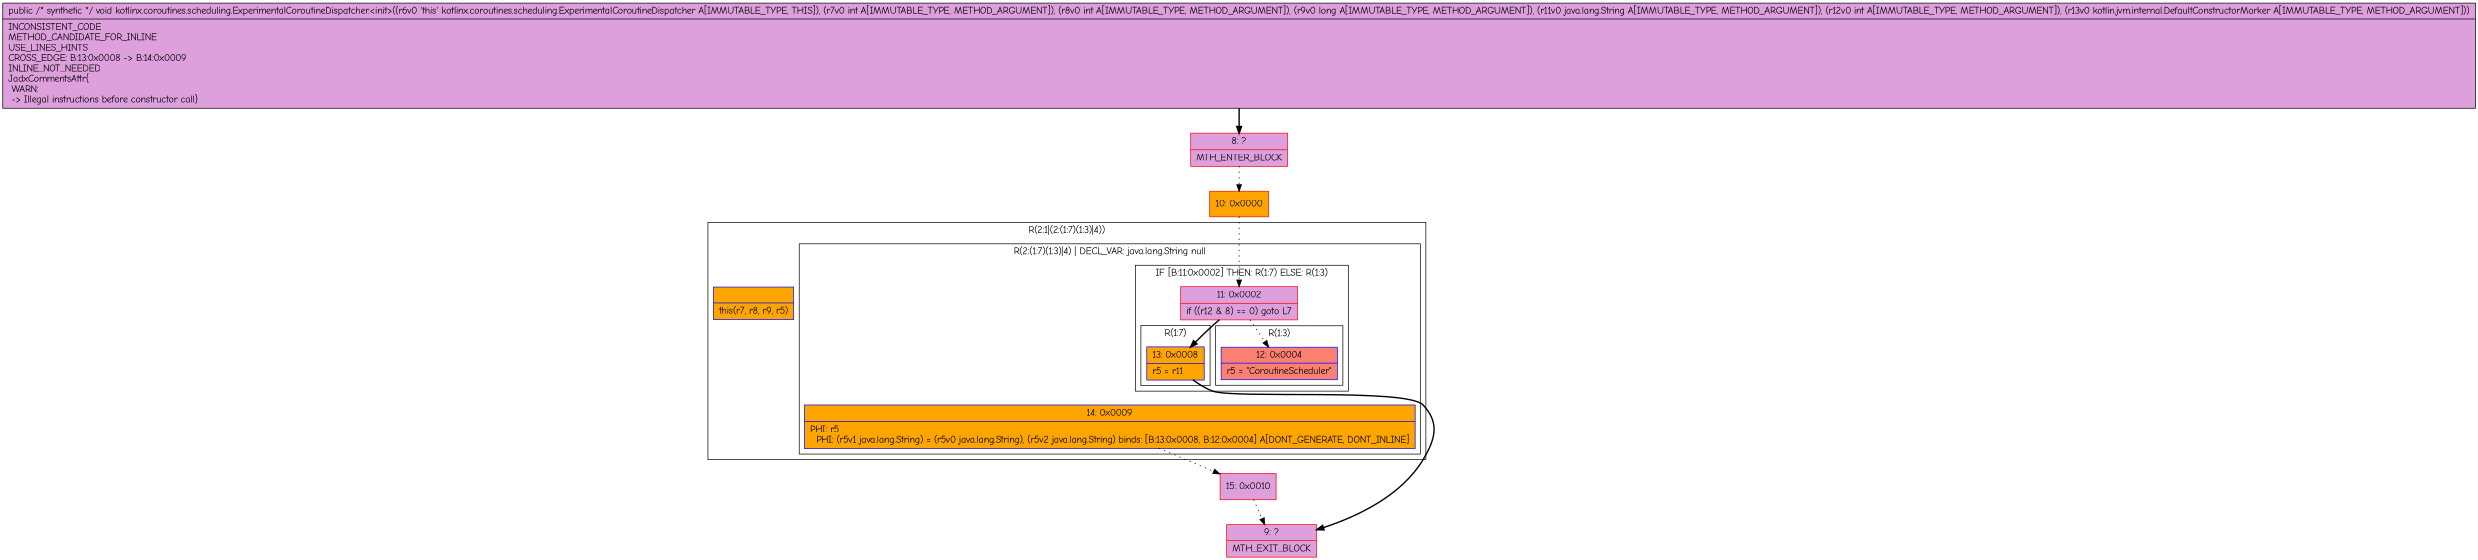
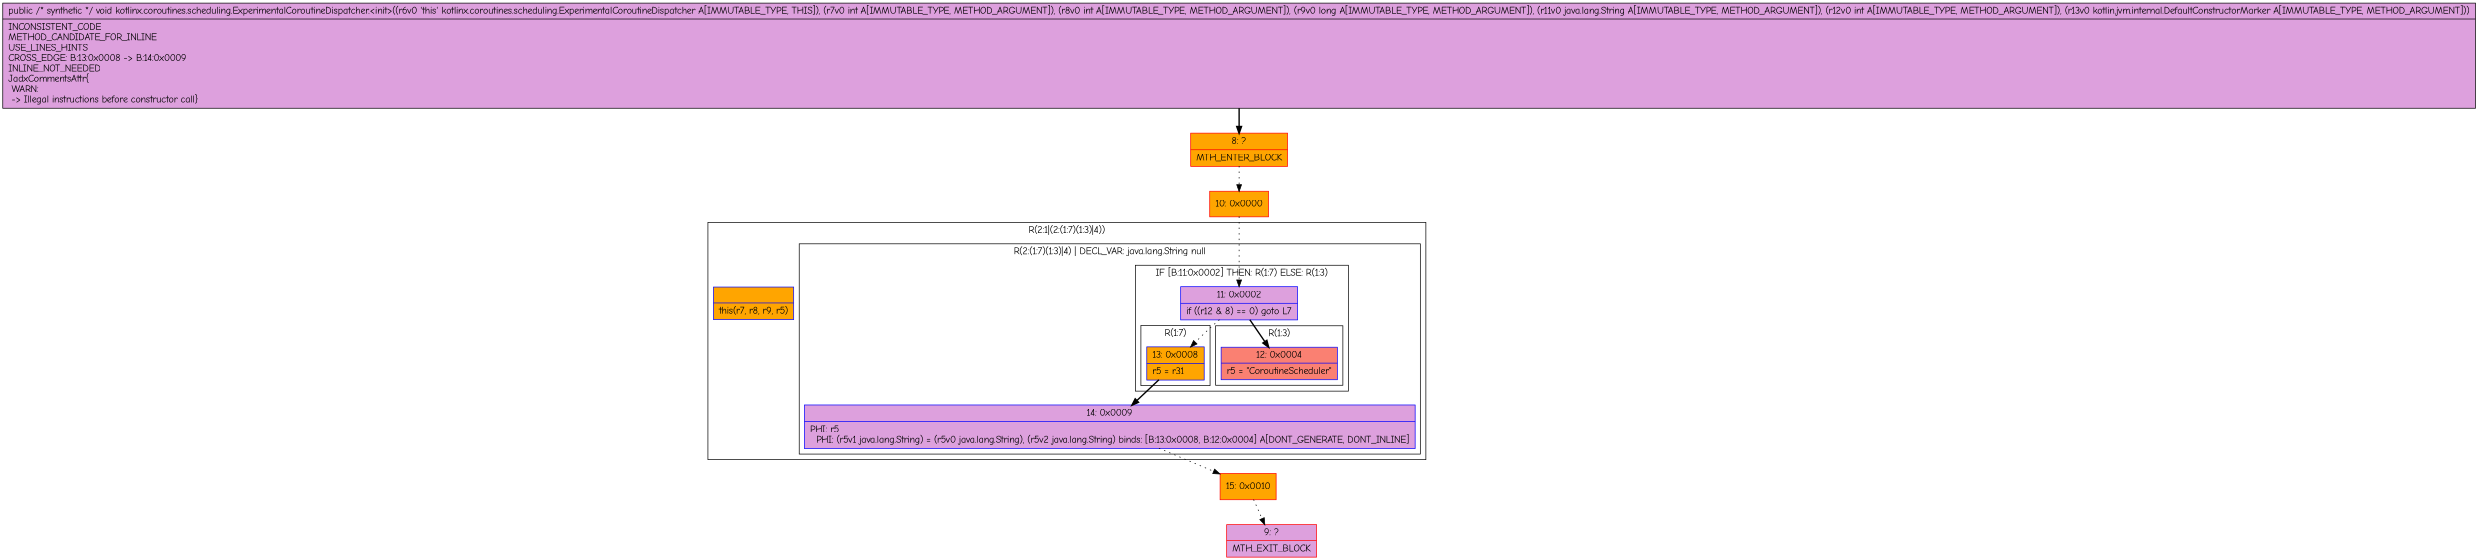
(1239, 150) -> (1239, 150)
(1239, 303) -> (1239, 303)
(1257, 331) -> (1257, 331)
(1205, 332) -> (1205, 332)
(1168, 371) -> (1168, 371)
(1398, 398) -> (1142, 395)
(1110, 427) -> (1110, 427)
(1248, 487) -> (1248, 487)
